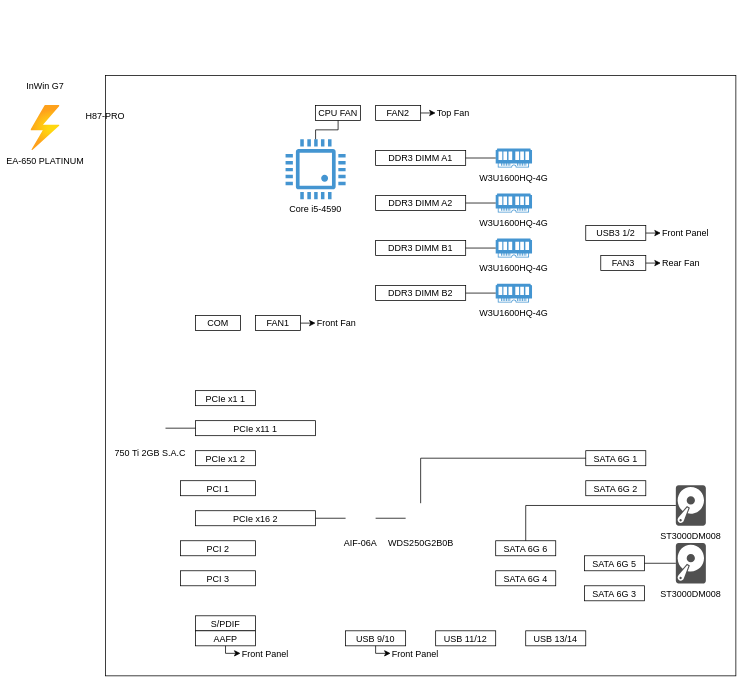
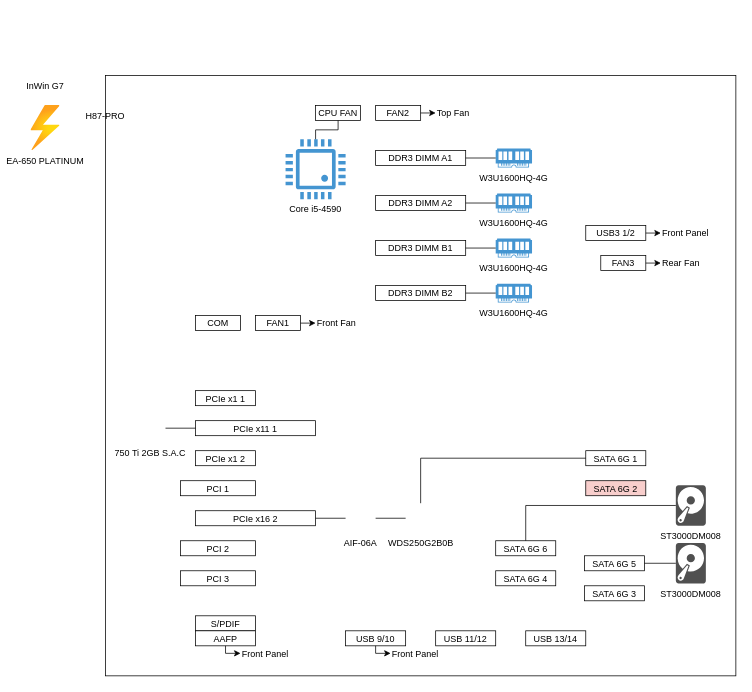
(615, 488) -> (615, 488)
